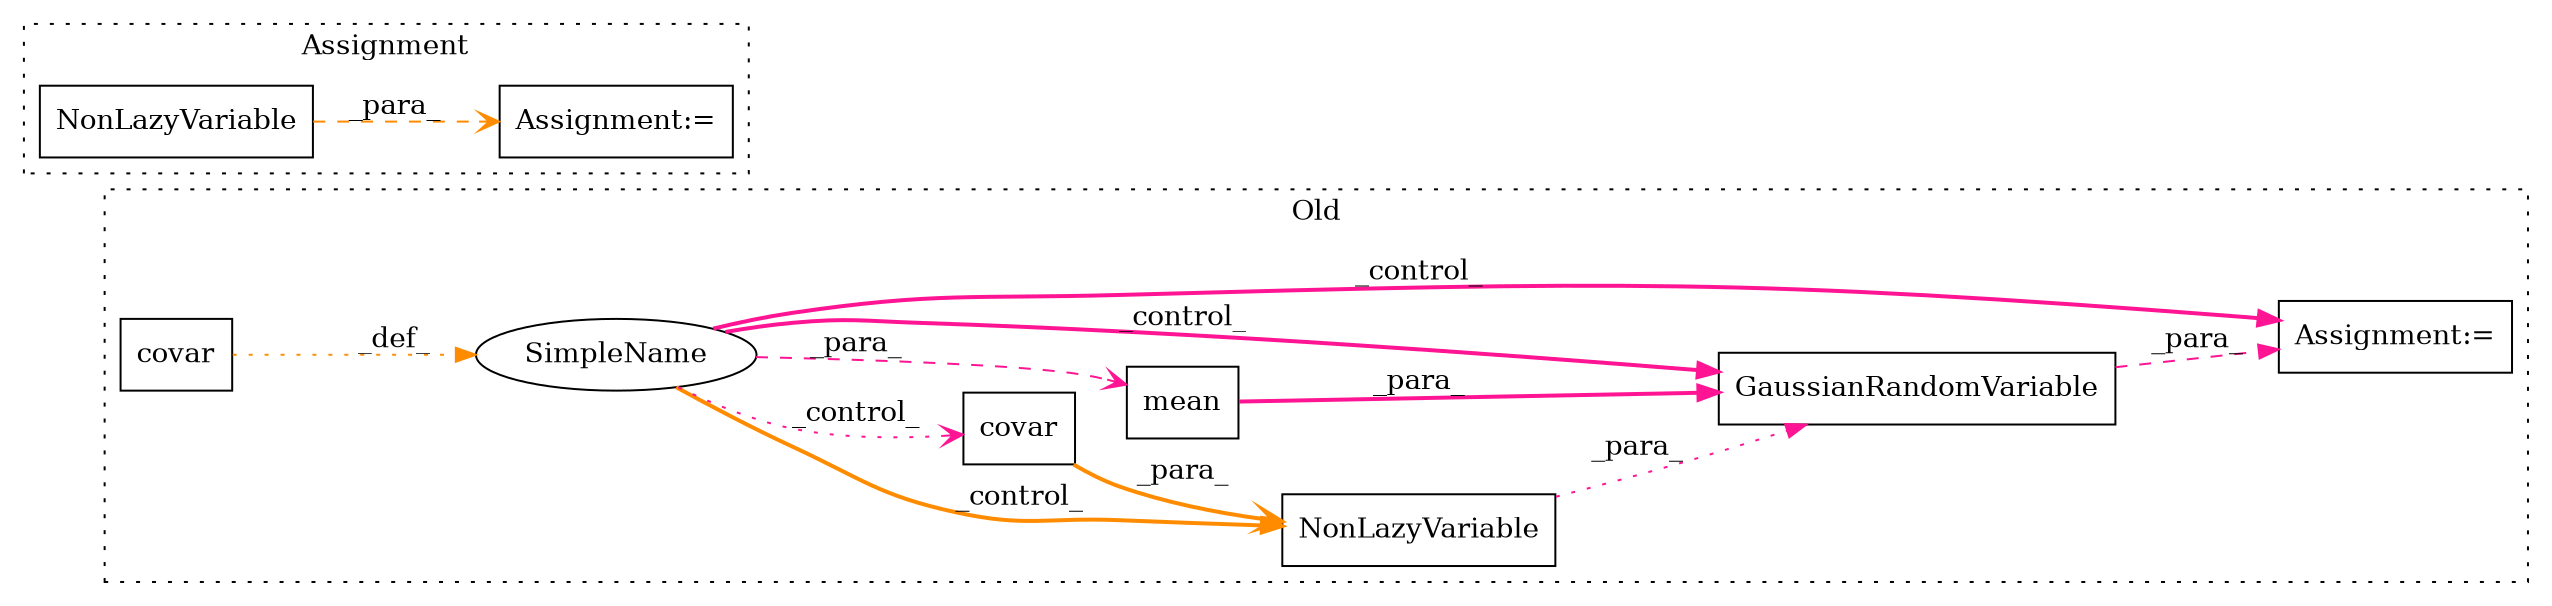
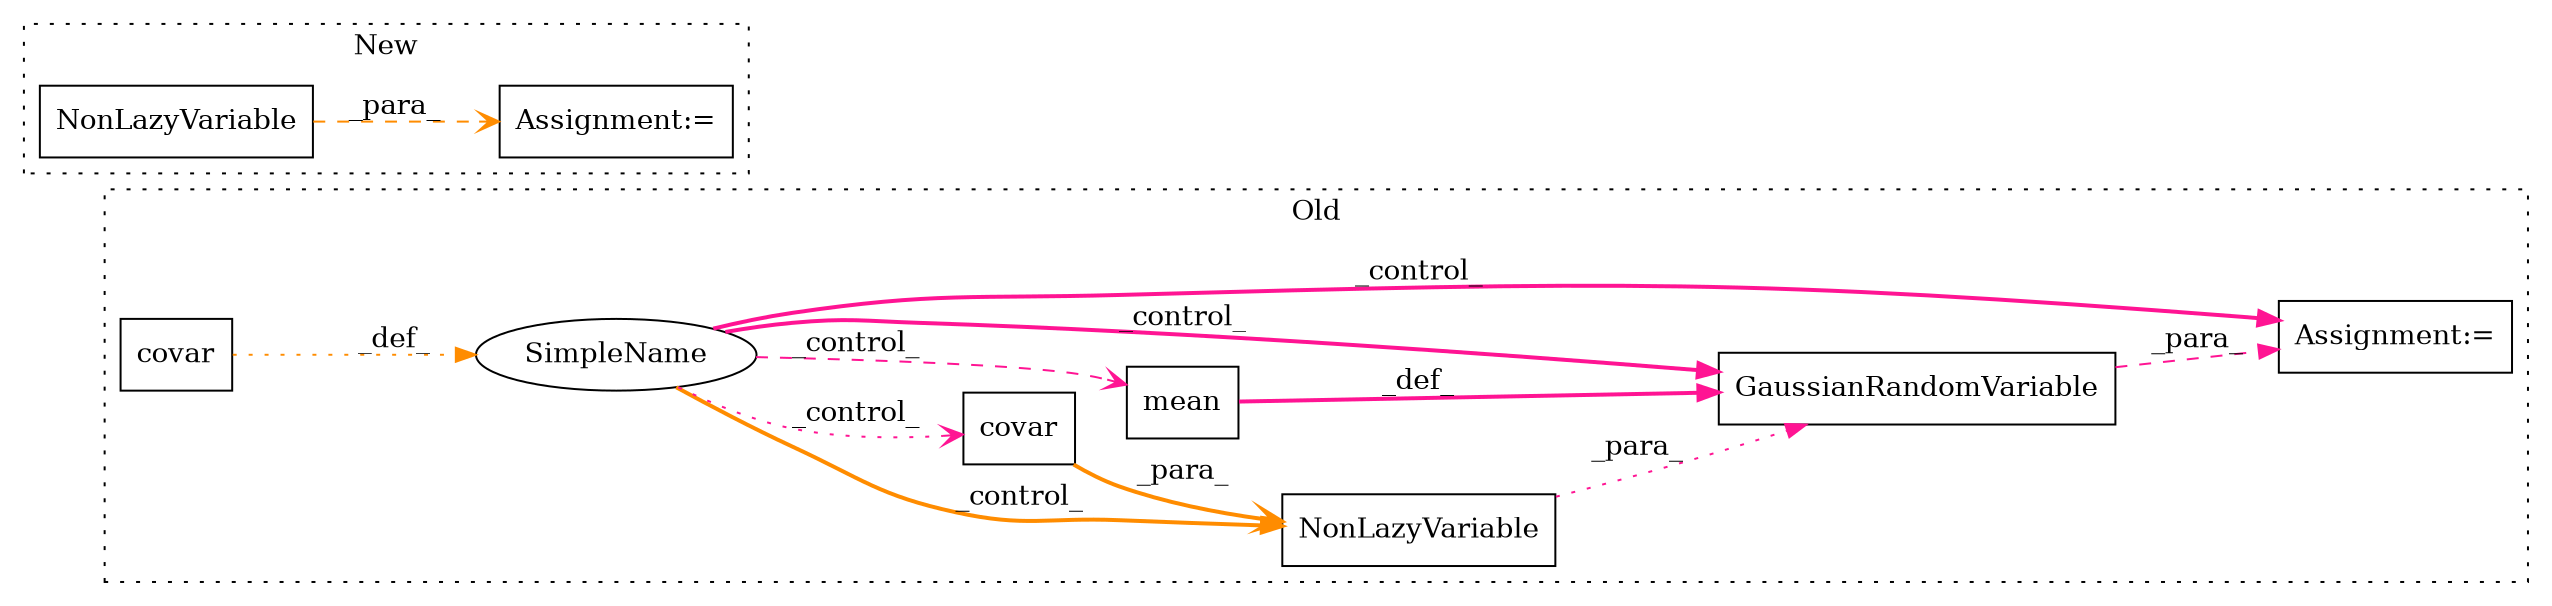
(386, 47) -> (386, 47)
(856, 344) -> (856, 344)
(1419, 382) -> (1419, 382)
